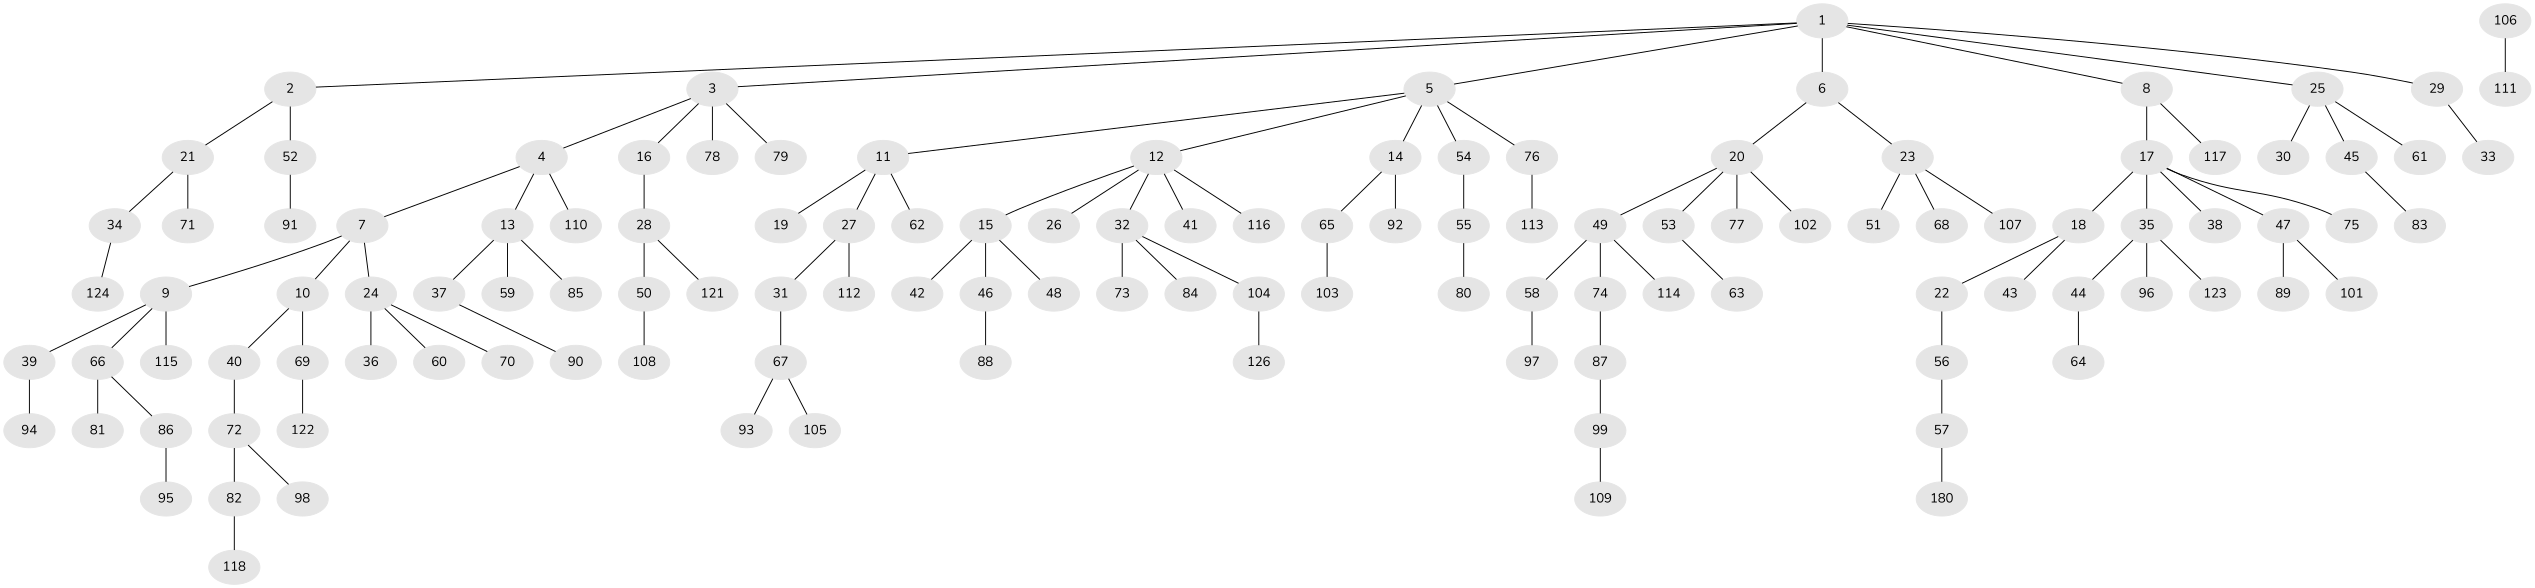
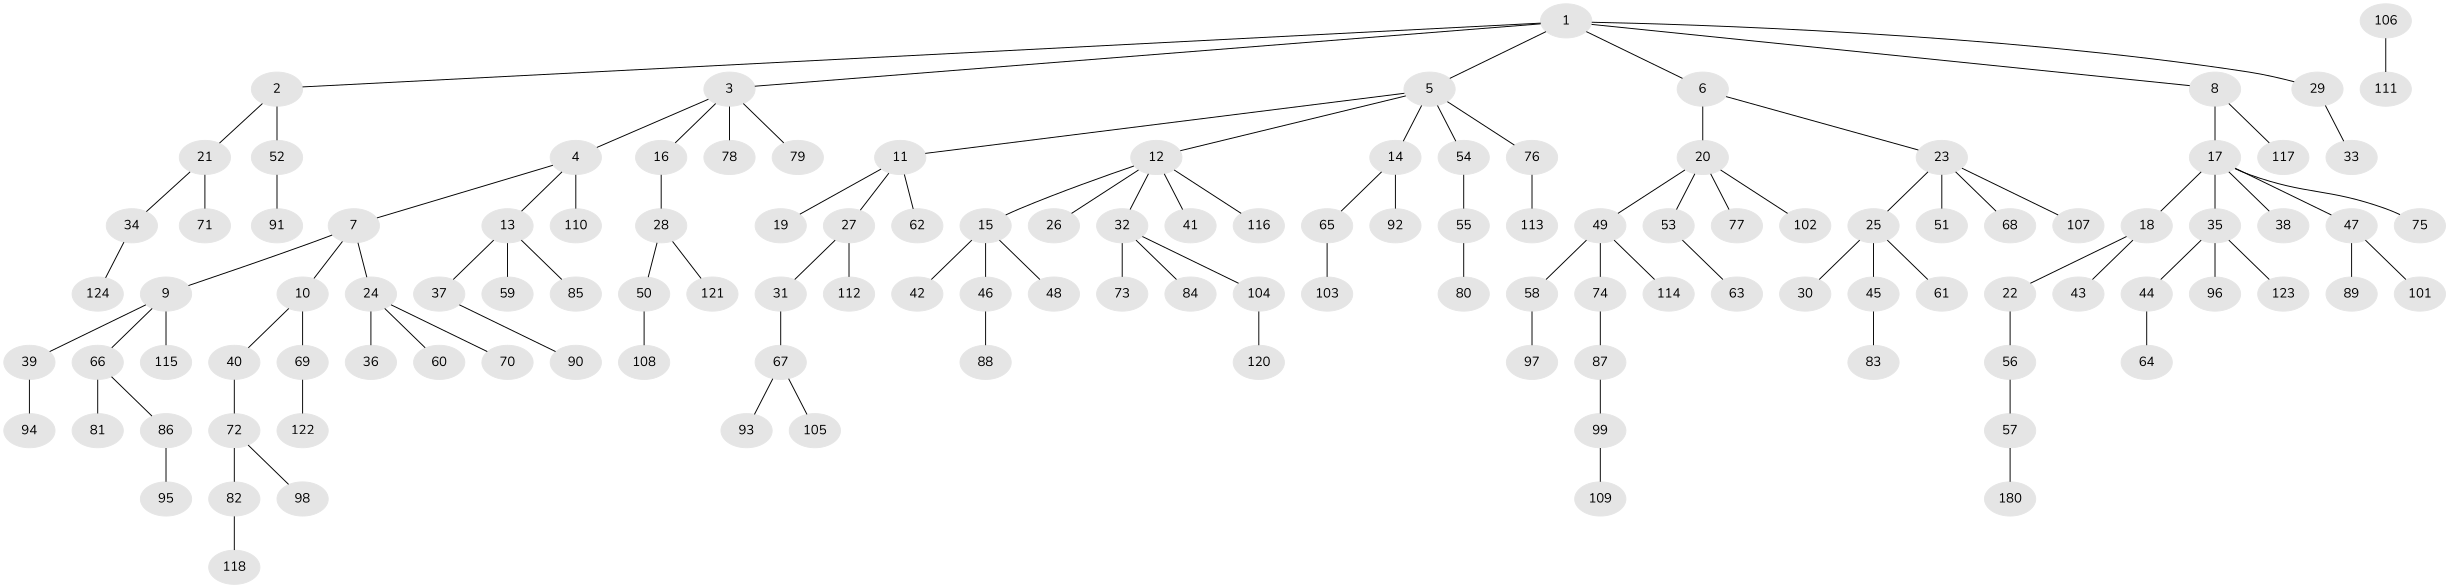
(2070, 55) -> (1908, 192)
(1259, 362) -> (1259, 362)
